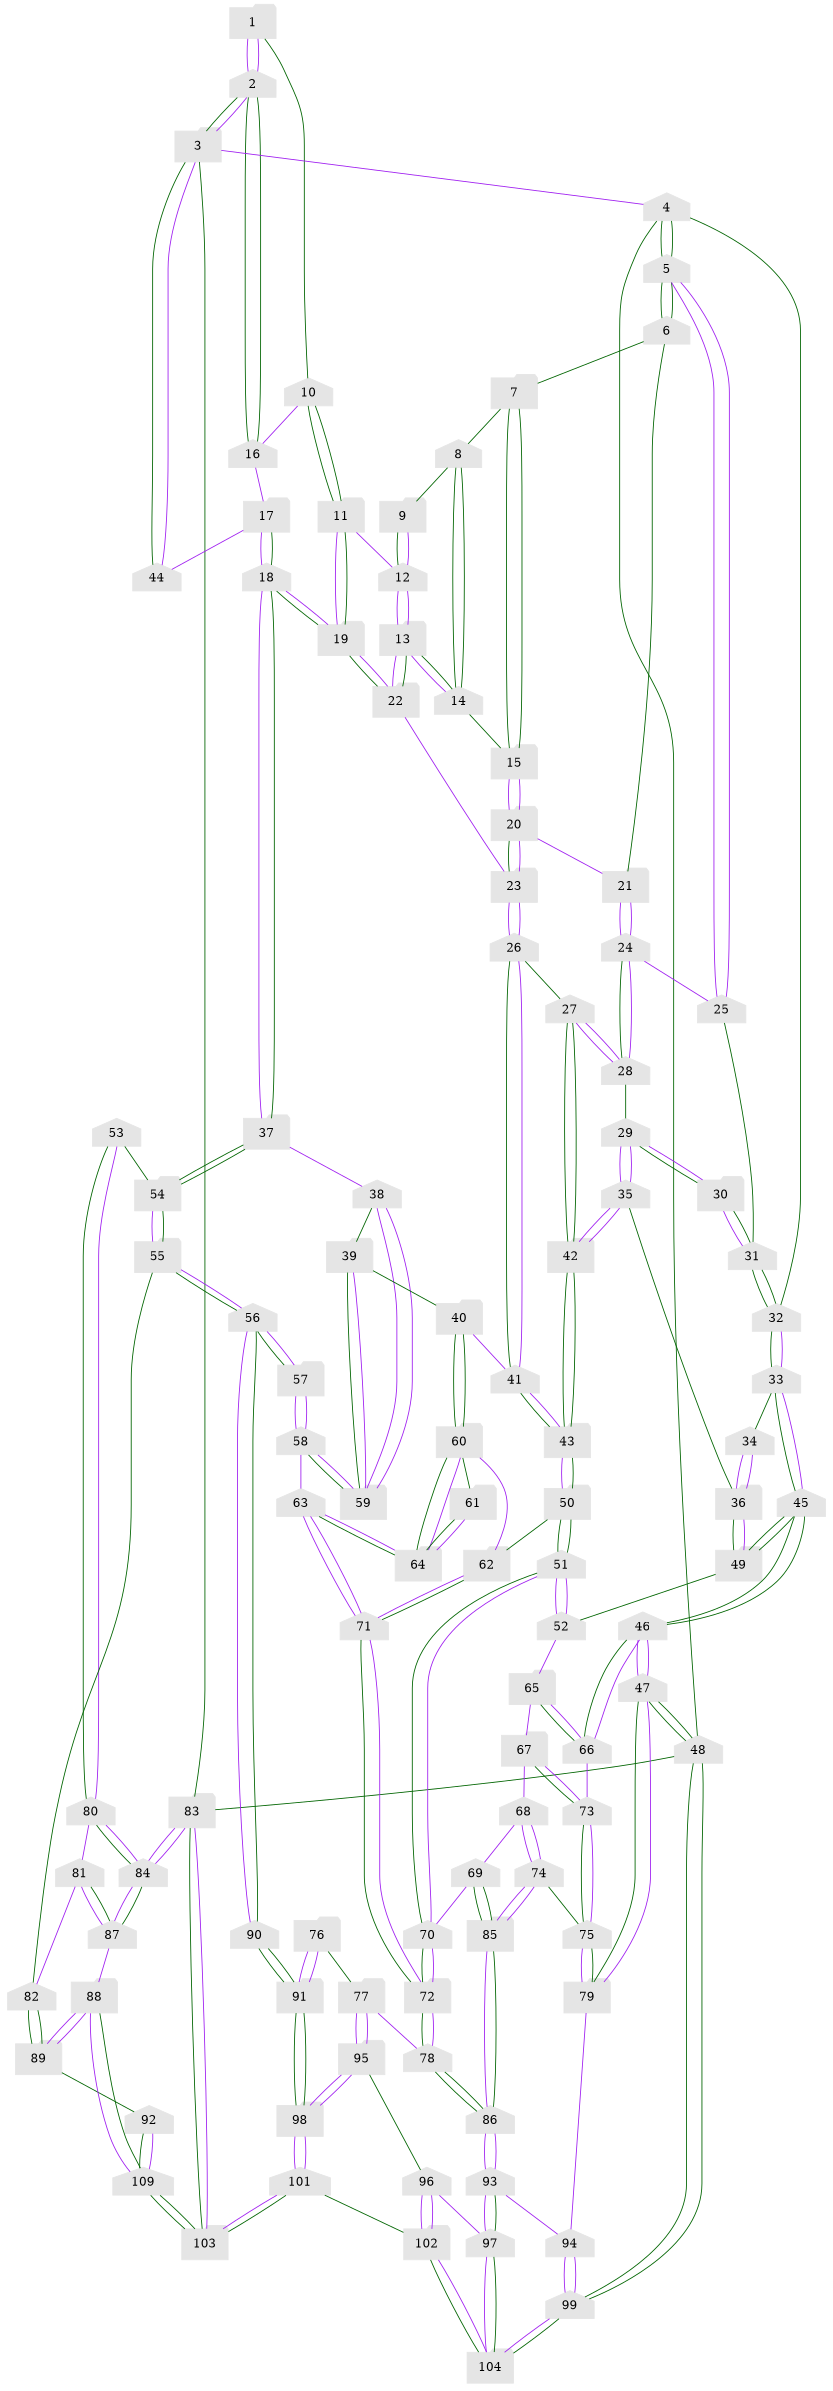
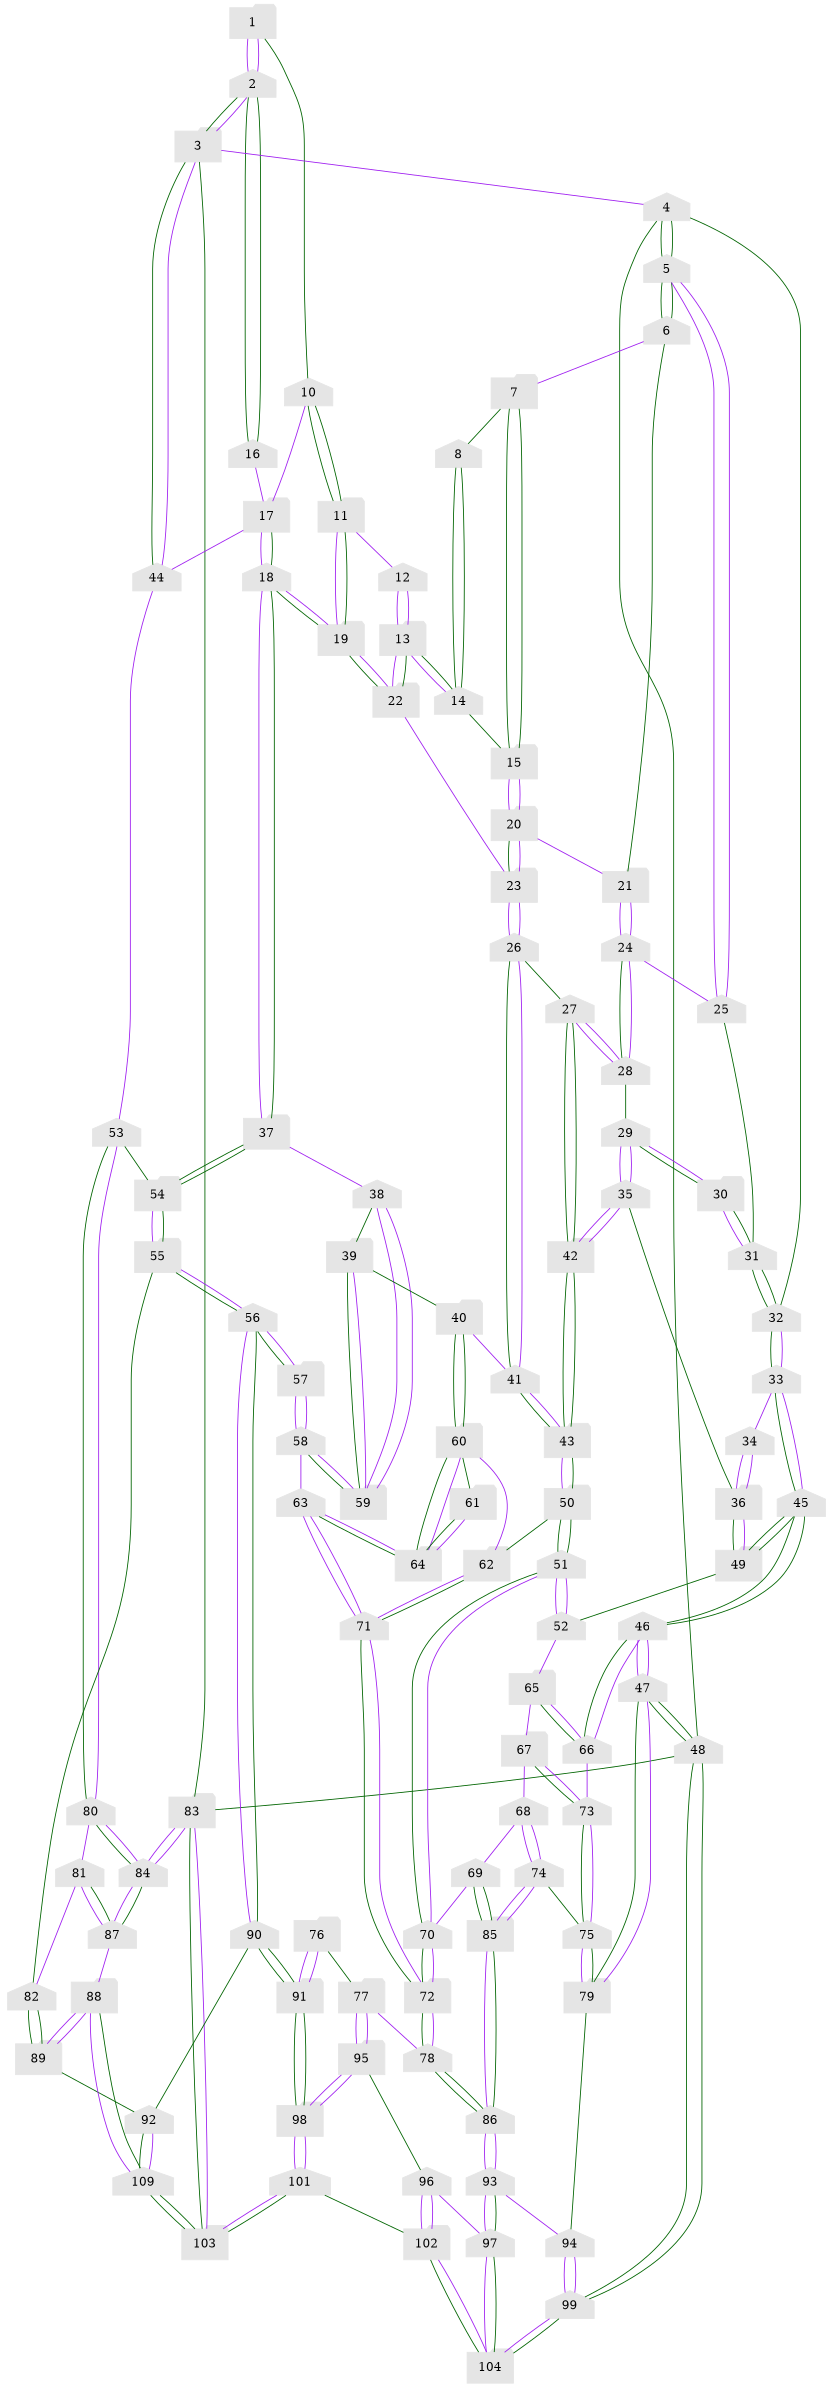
(591, 362) -> (591, 362)
(280, 425) -> (290, 454)
(403, 517) -> none
none -> (130, 854)
(763, 1411) -> (763, 1411)
none -> (211, 2012)
(579, 2121) -> (579, 2121)
